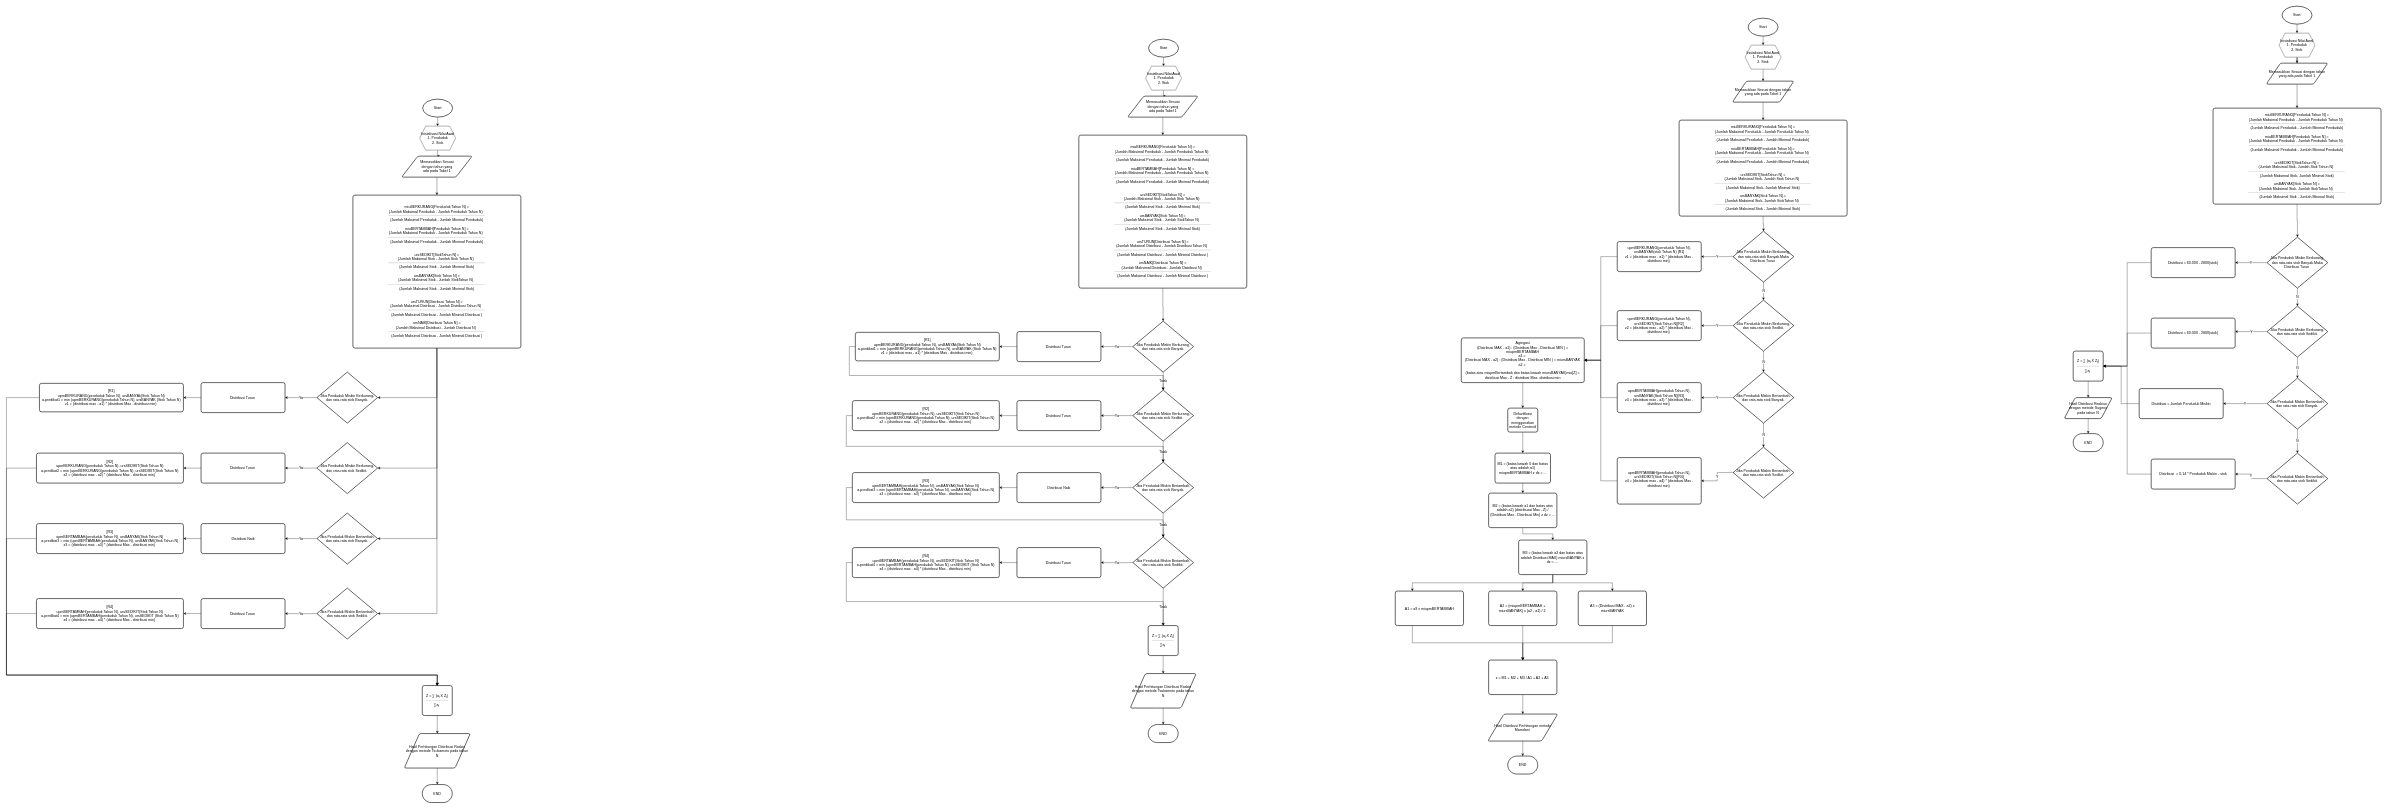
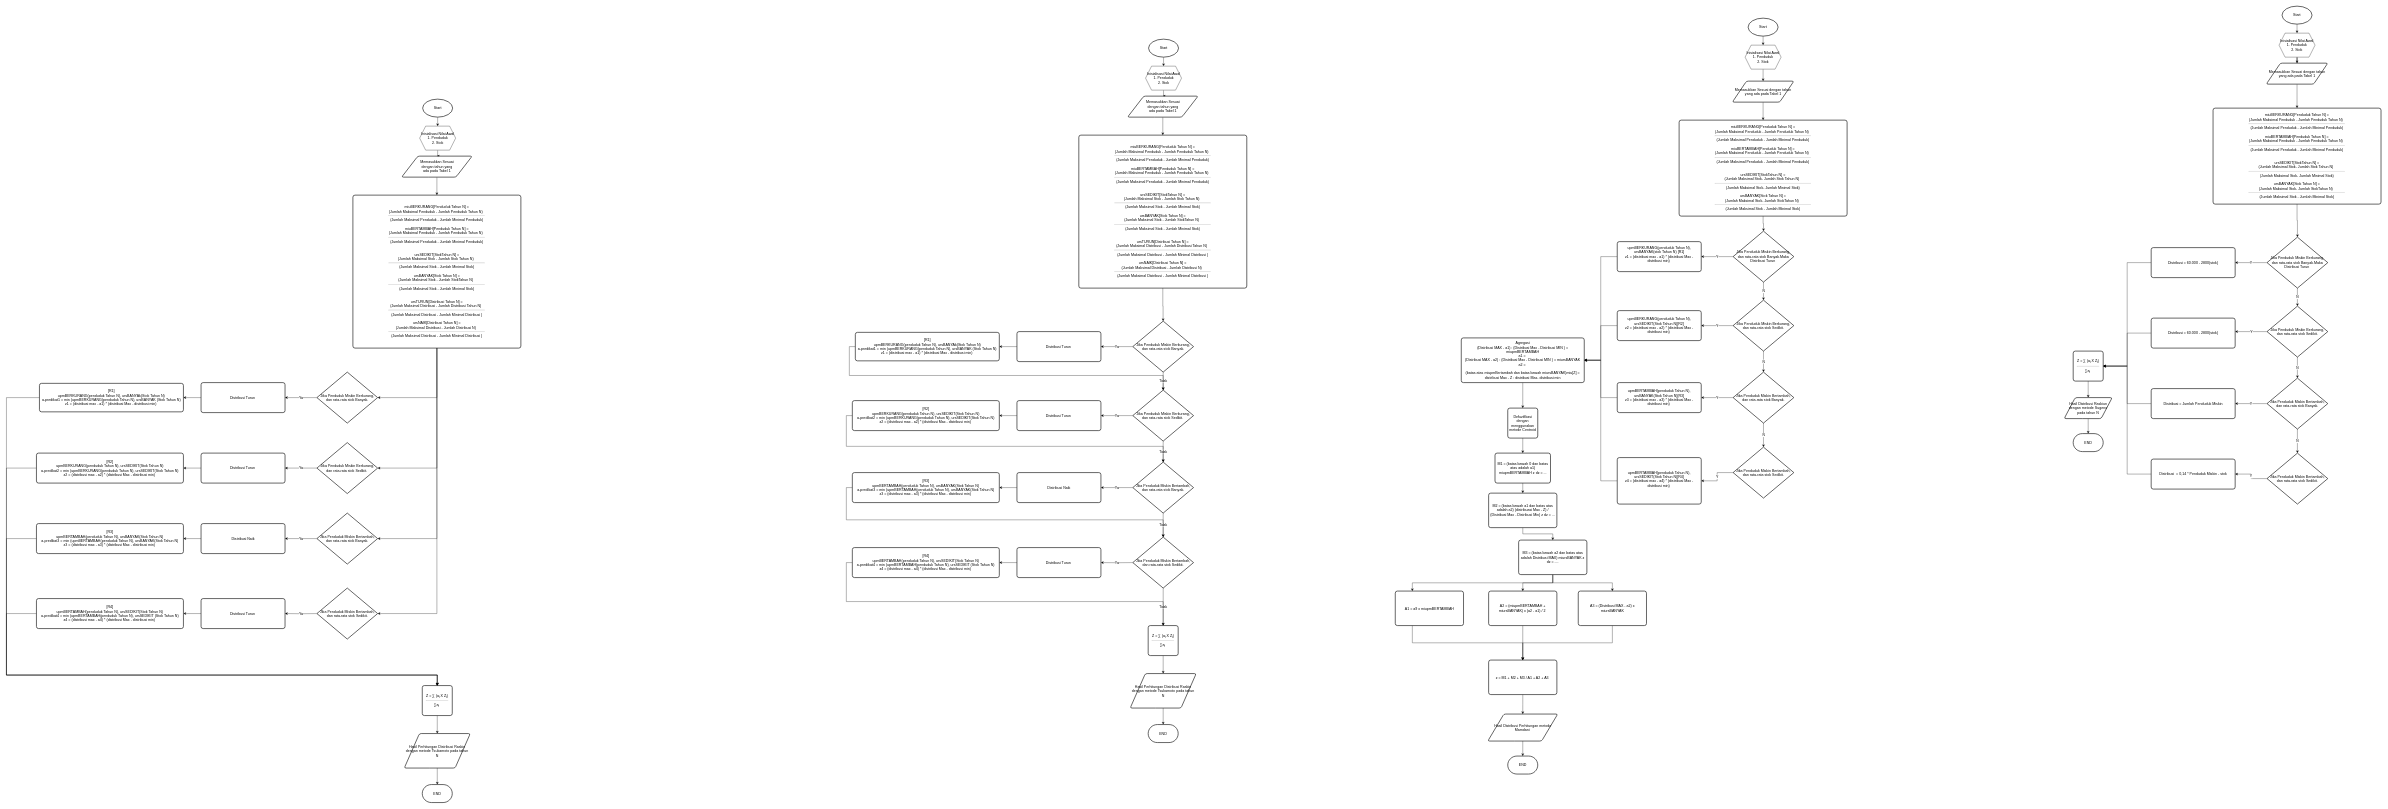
(2181, 404) -> (2193, 404)
(1523, 420) -> (1523, 423)
